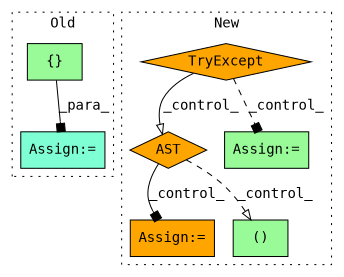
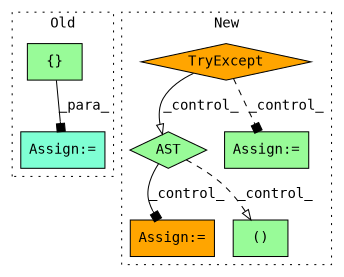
(168, 150) -> (168, 150)
